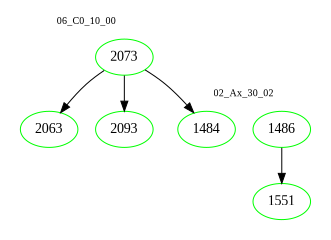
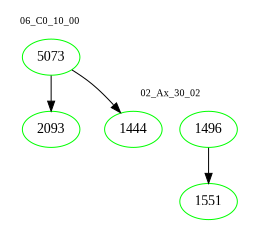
(124, 57) -> (51, 57)
(49, 129) -> none
(207, 129) -> (133, 129)
(282, 129) -> (209, 129)
